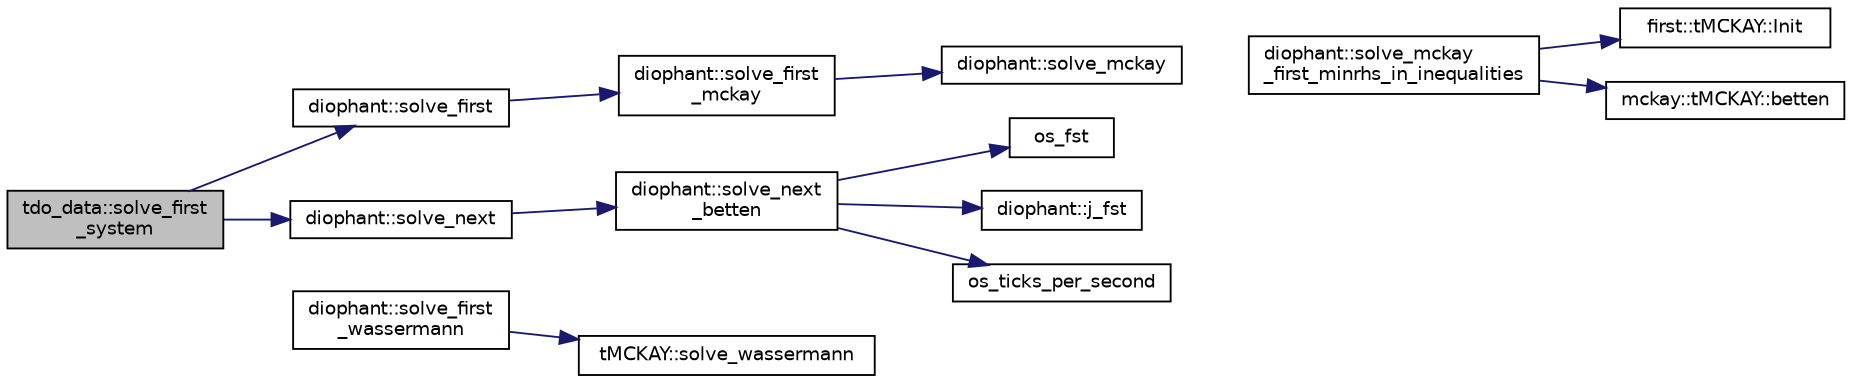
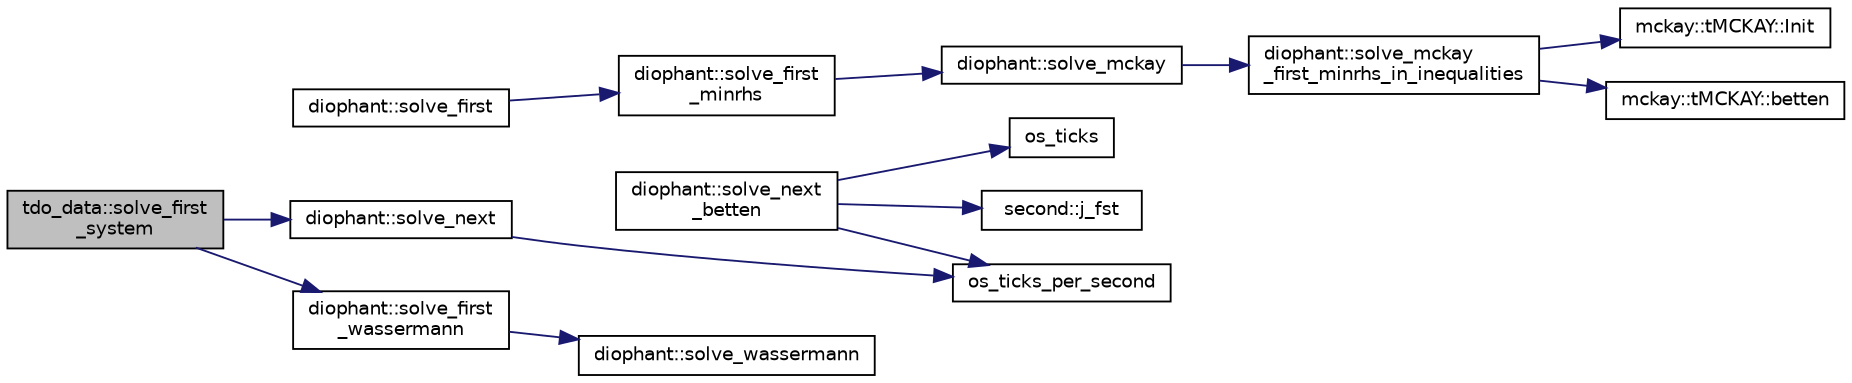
(1725, 28) -> (1725, 28)
none -> (1206, 65)
(727, 86) -> (727, 86)
(1062, 138) -> (1062, 138)
(263, 162) -> (249, 267)
(1062, 210) -> (1062, 210)
(554, 211) -> (723, 260)
(727, 355) -> (727, 355)
